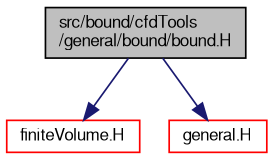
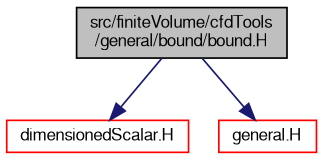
(146, 33) -> (182, 33)
(73, 136) -> (98, 136)
